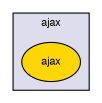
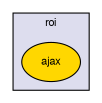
(51, 23) -> (51, 23)
